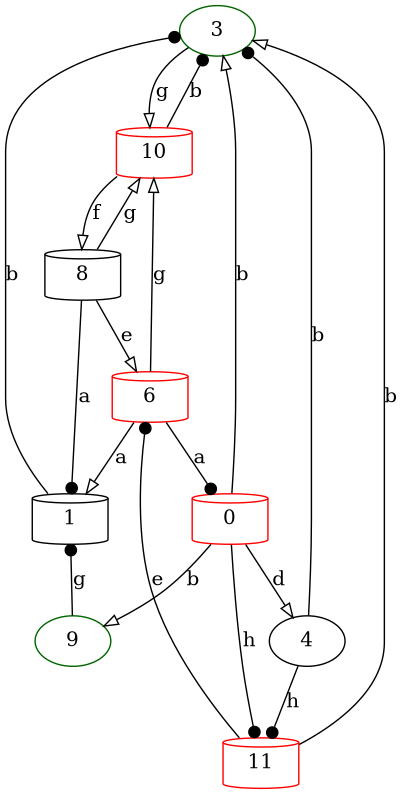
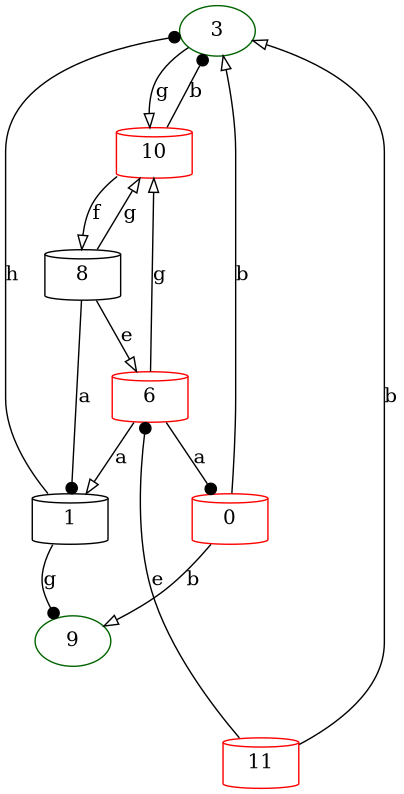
(13, 275) -> (13, 275)
(72, 586) -> (42, 576)
(239, 636) -> none
(307, 641) -> none
